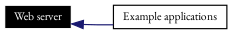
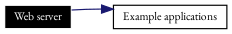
(98, 25) -> (87, 9)
